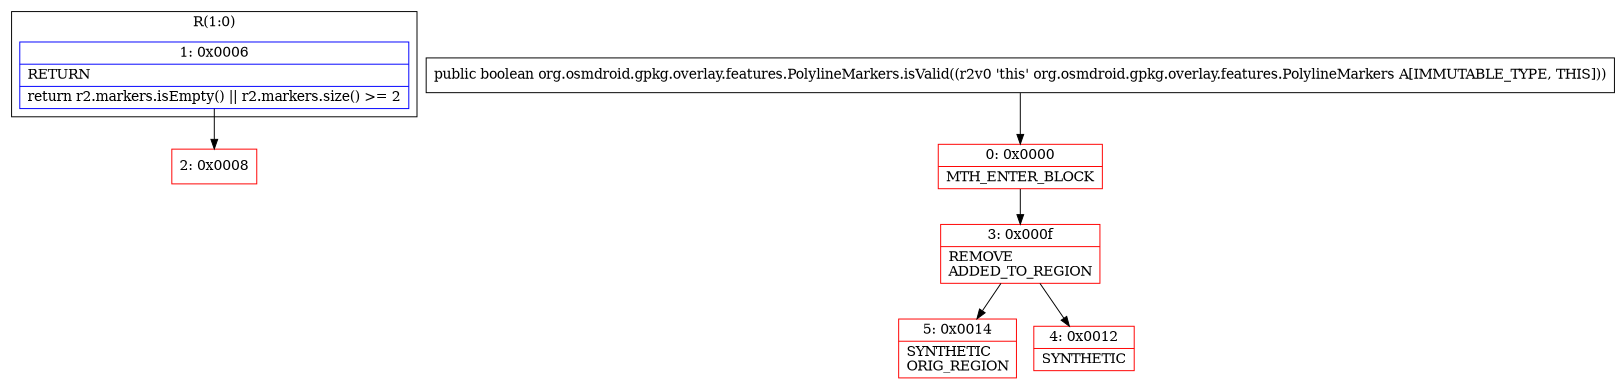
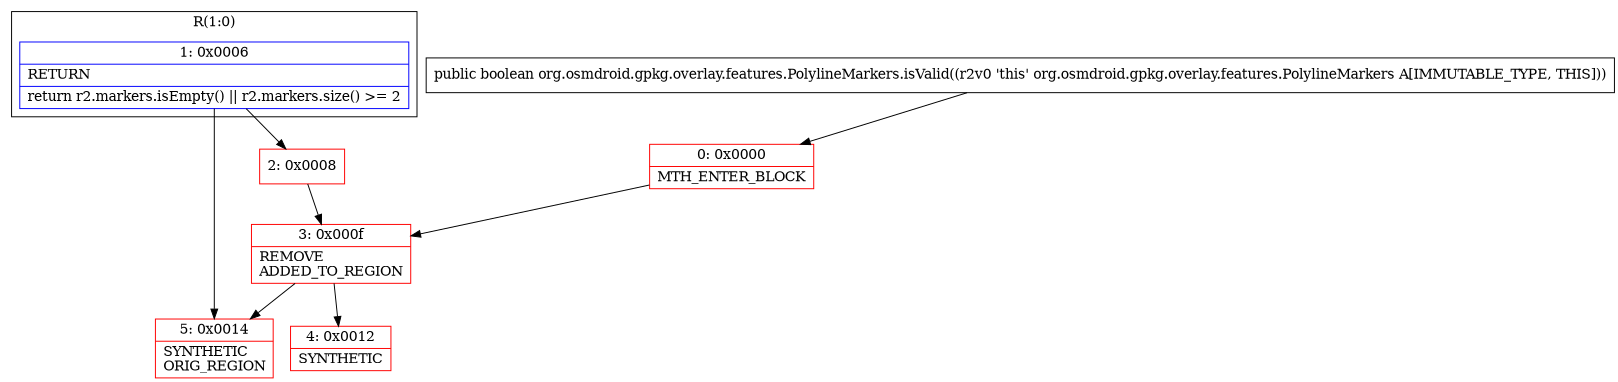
none -> (313, 199)
none -> (214, 209)
